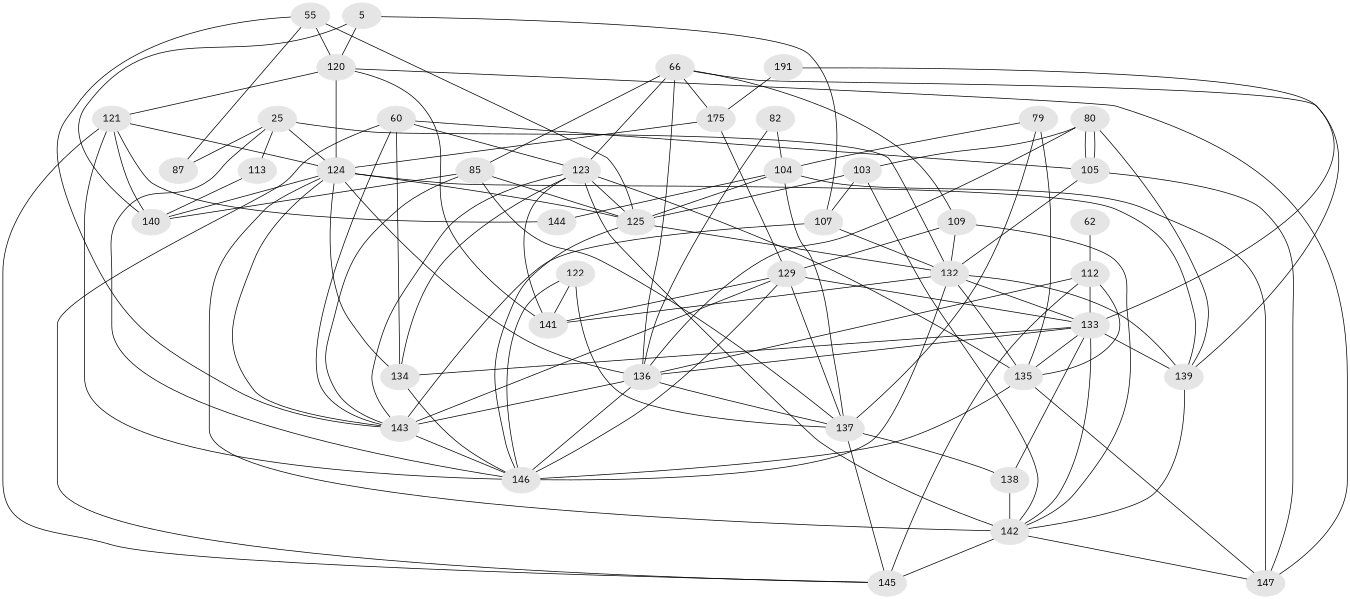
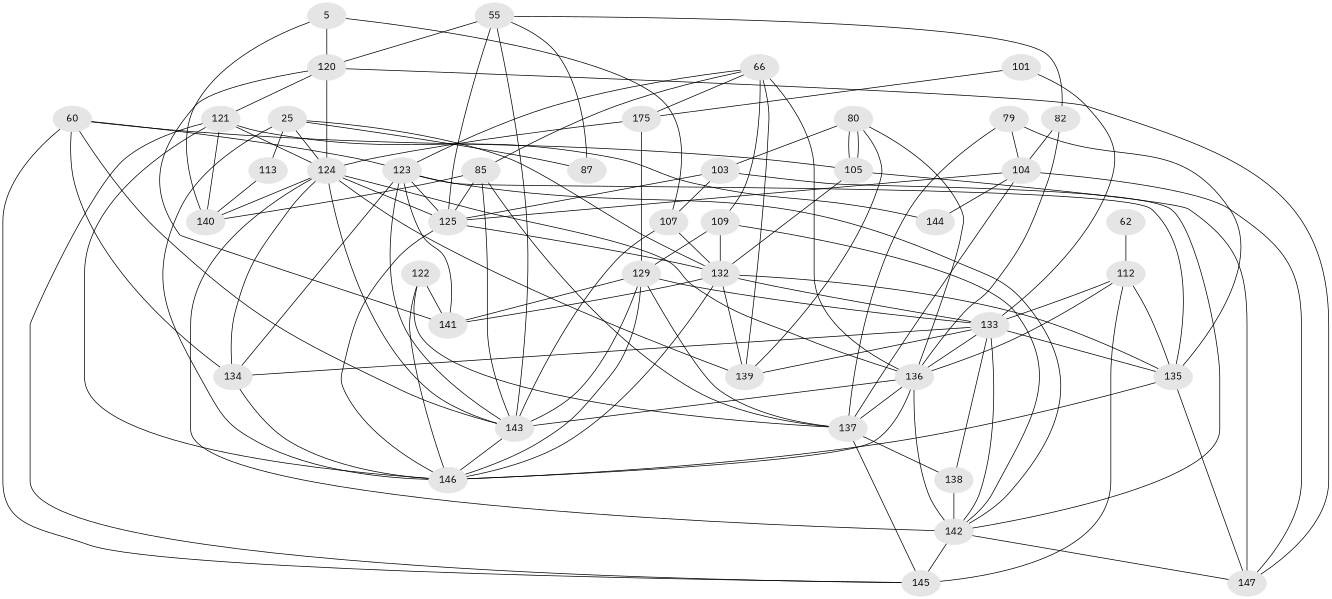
none -> (810, 23)
(783, 67) -> (1021, 67)
(1146, 499) -> (919, 458)
